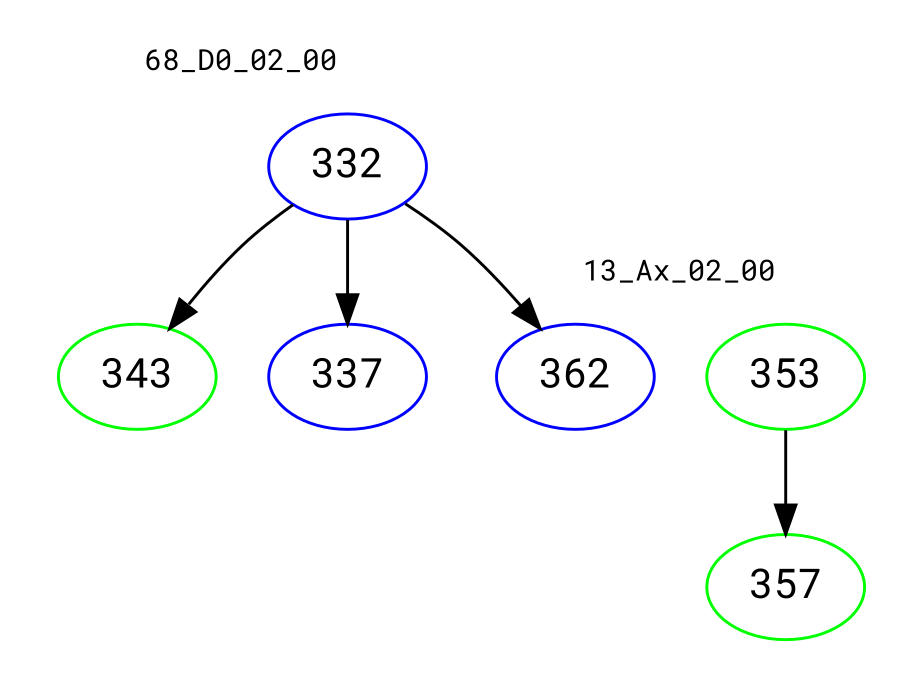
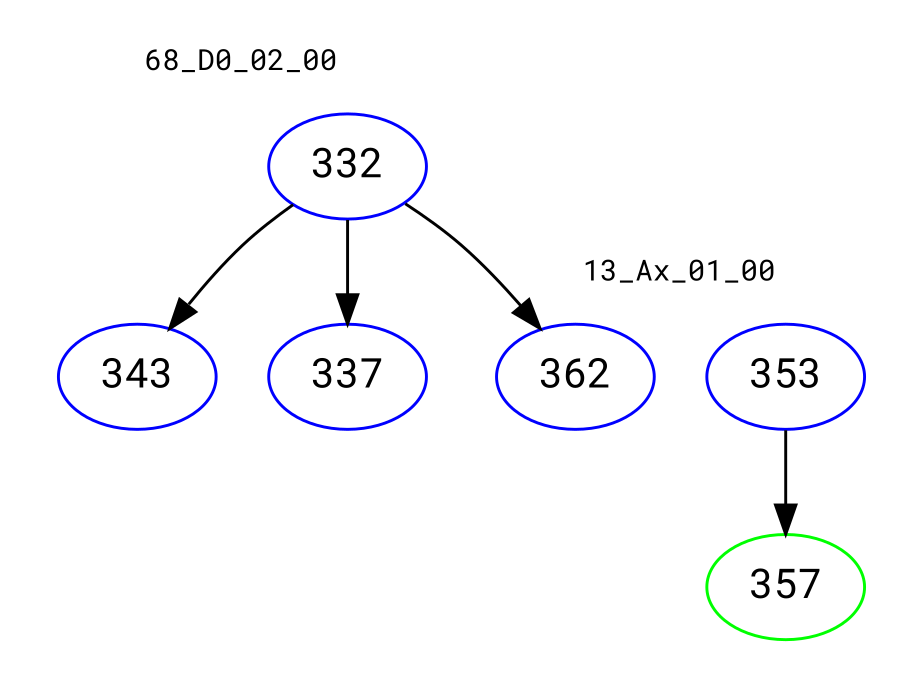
(681, 273) -> (681, 273)
(137, 377) -> (137, 377)
(786, 377) -> (786, 377)
